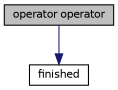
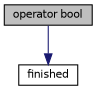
(59, 15) -> (48, 15)
